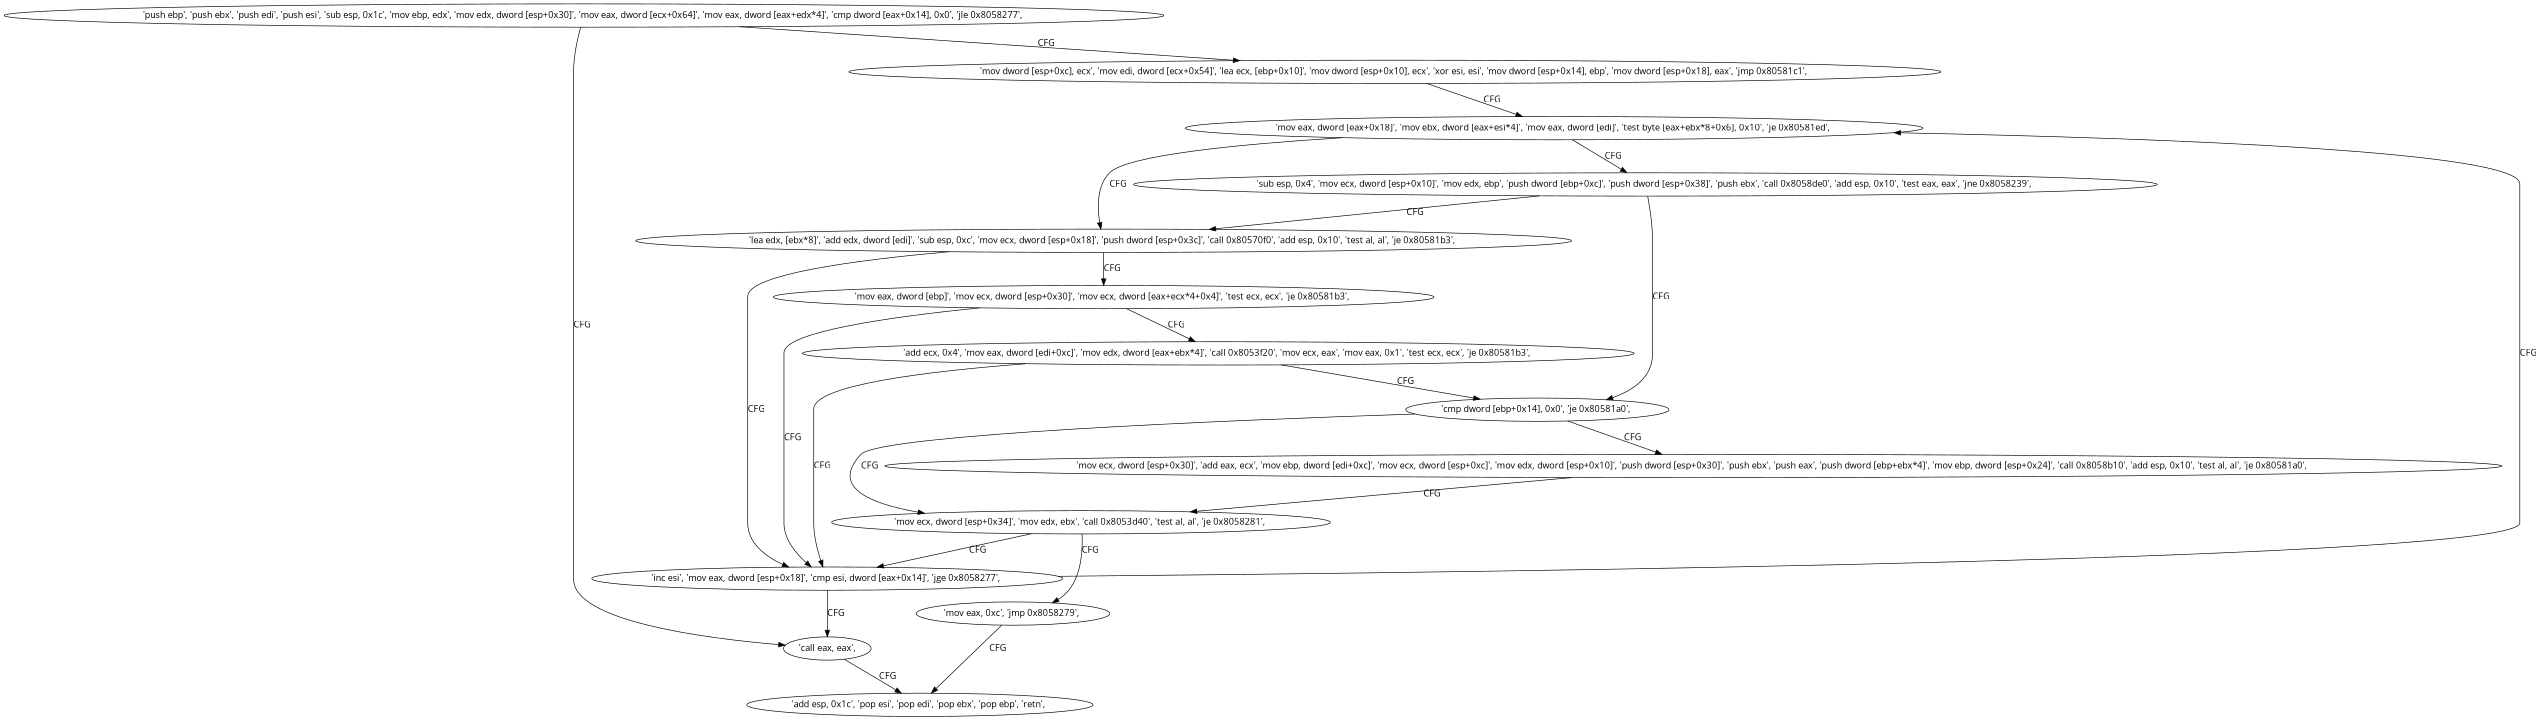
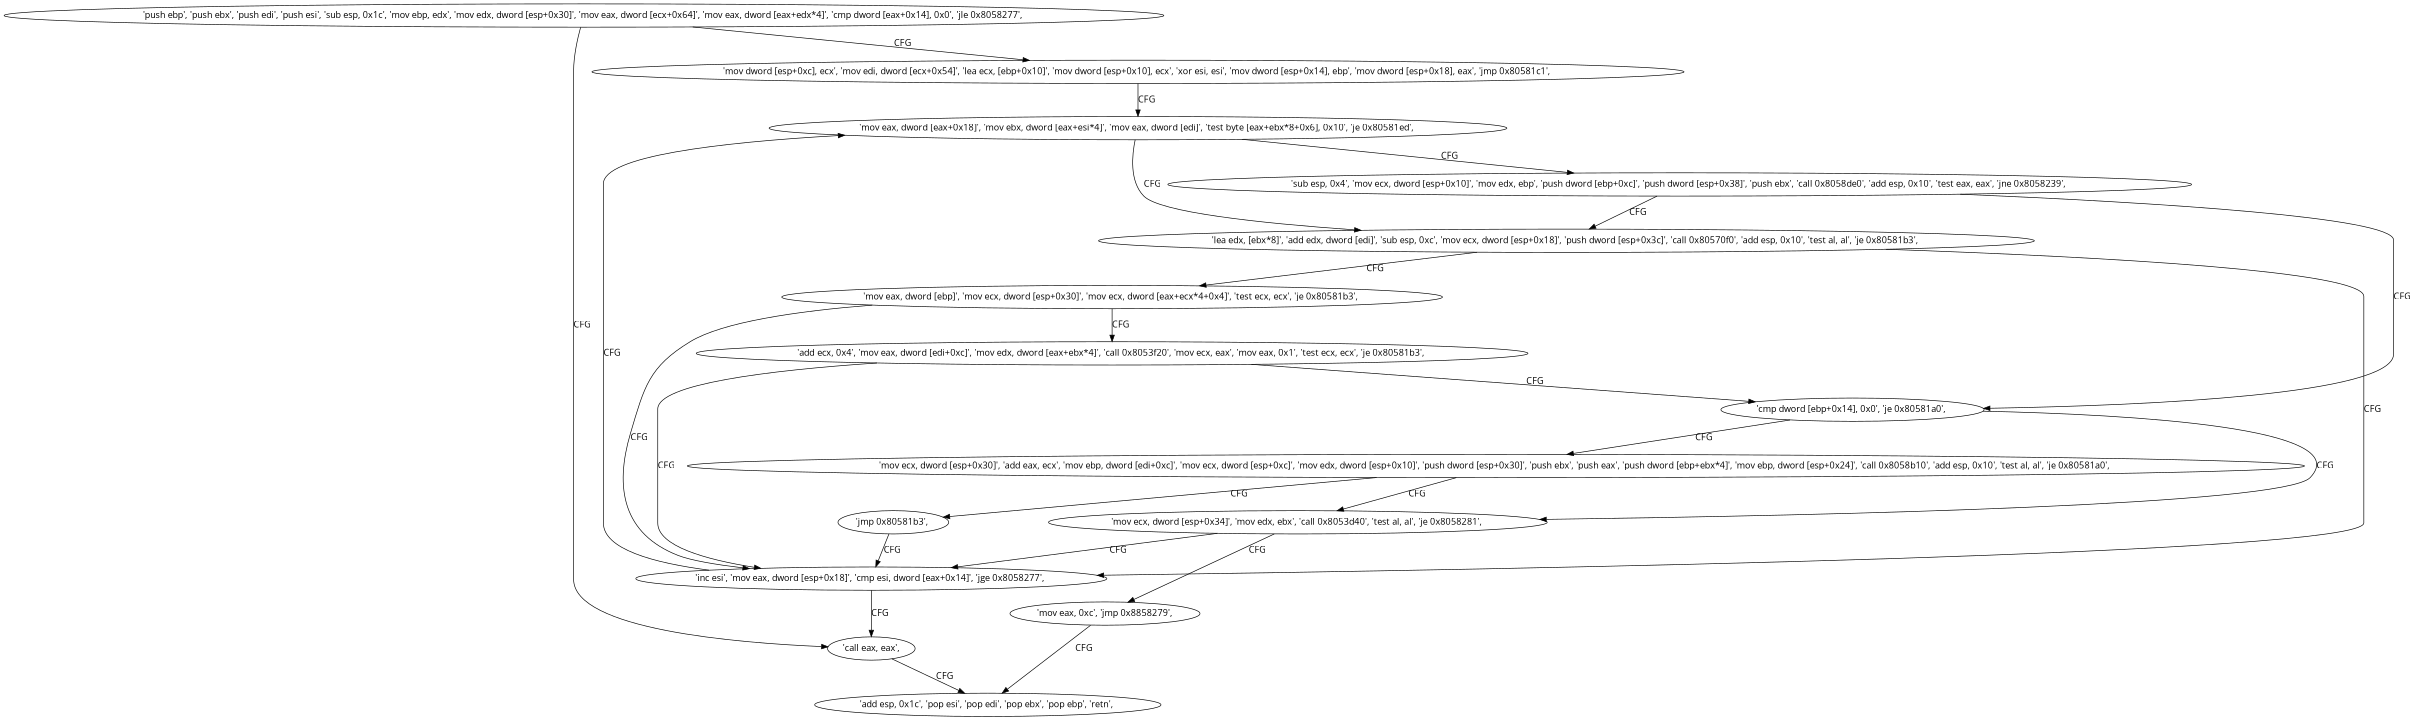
none -> (893, 522)
(1013, 614) -> (1105, 614)
